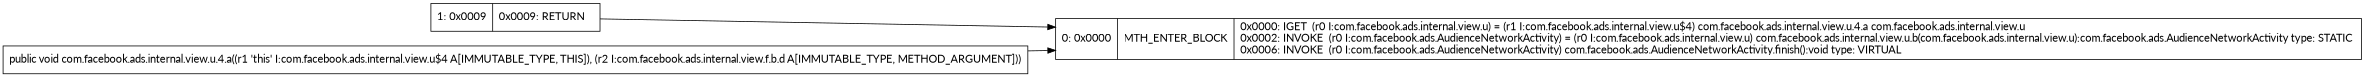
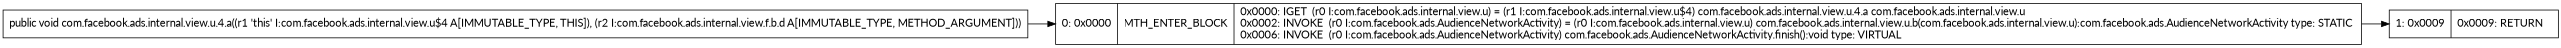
(824, 23) -> (2371, 24)
